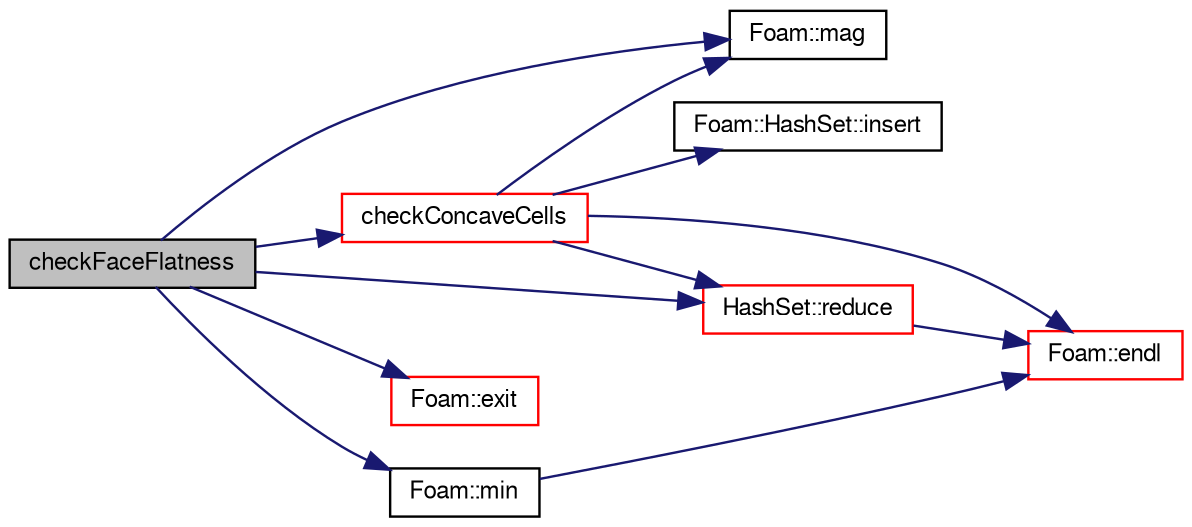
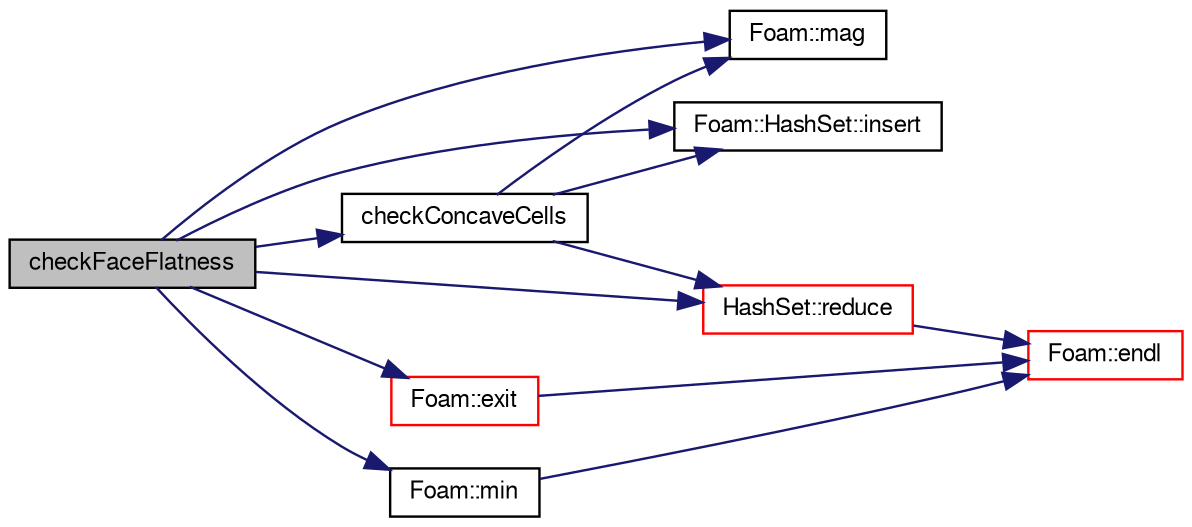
none -> (406, 158)
(465, 218) -> (465, 218)
(827, 237) -> (771, 379)
